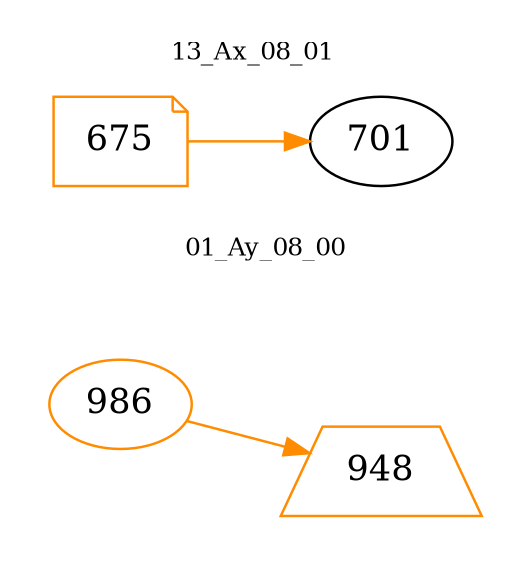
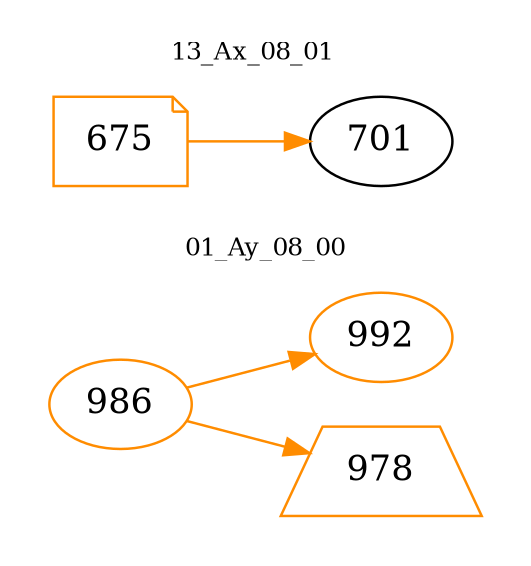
none -> (381, 337)
(381, 471) -> (381, 471)
